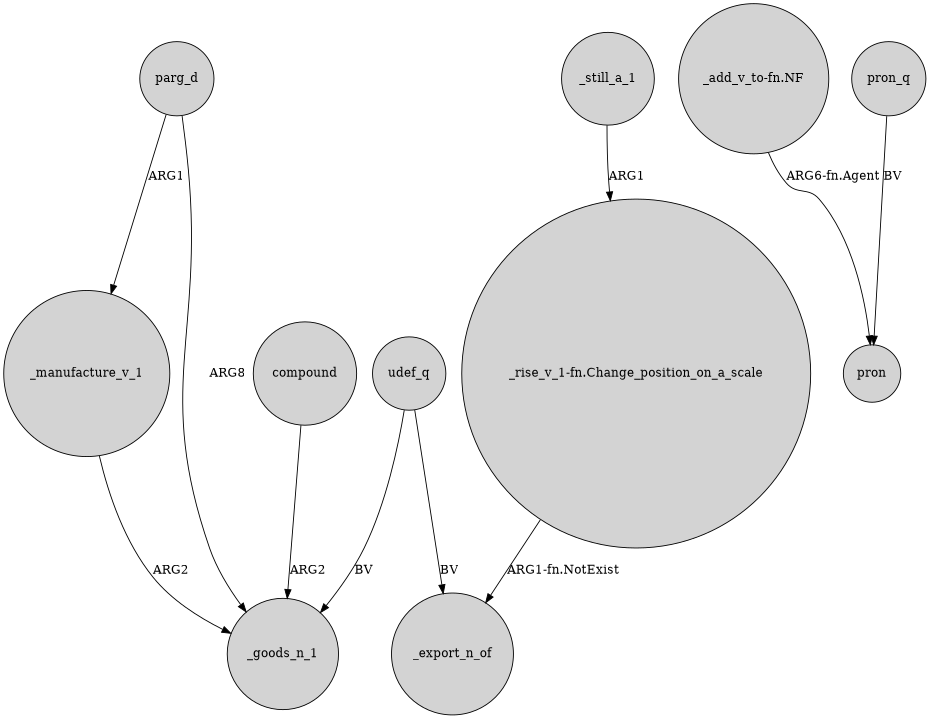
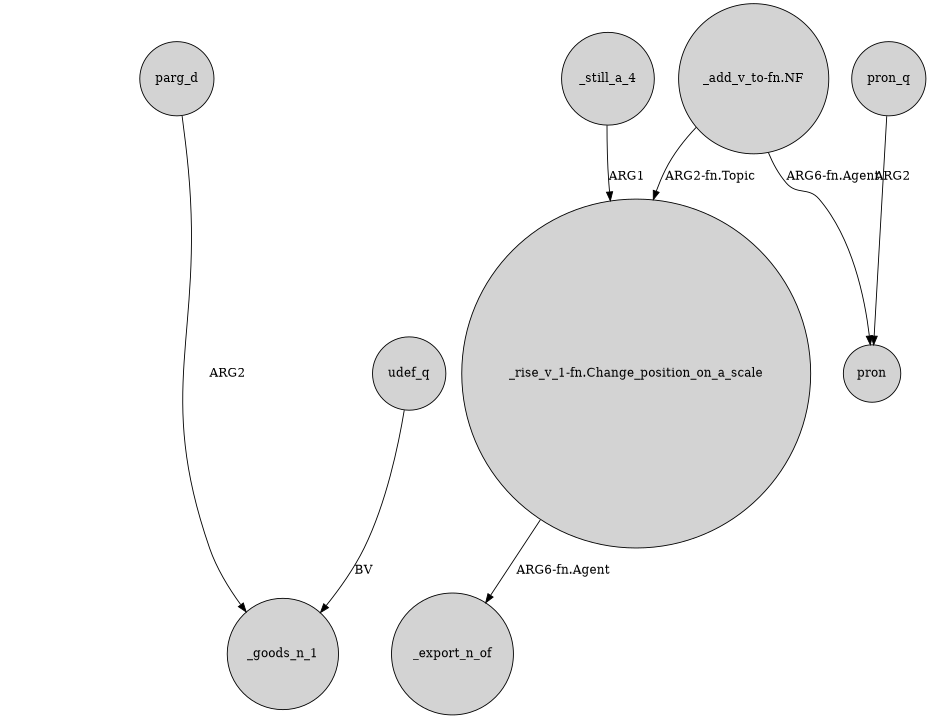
(608, 79) -> (608, 79)
none -> (673, 157)
(893, 176) -> (893, 176)
(87, 374) -> none
(228, 374) -> (228, 374)
(305, 374) -> none
(428, 497) -> none
(563, 571) -> (563, 571)
